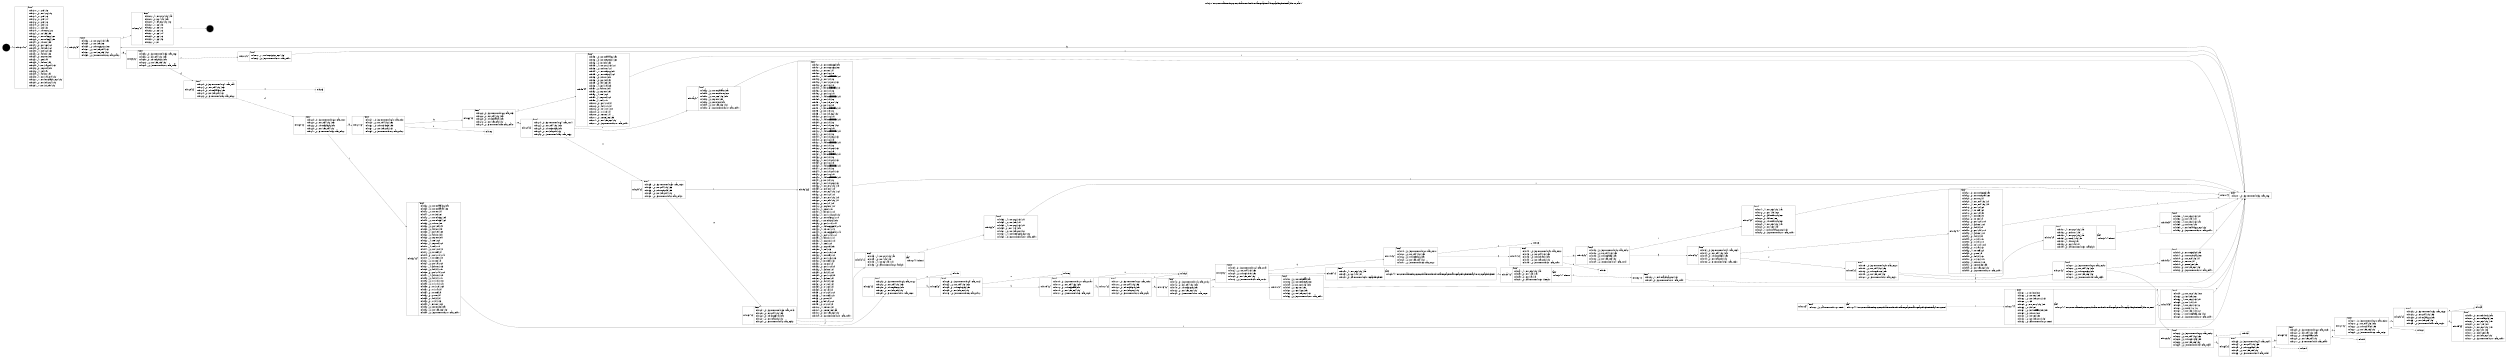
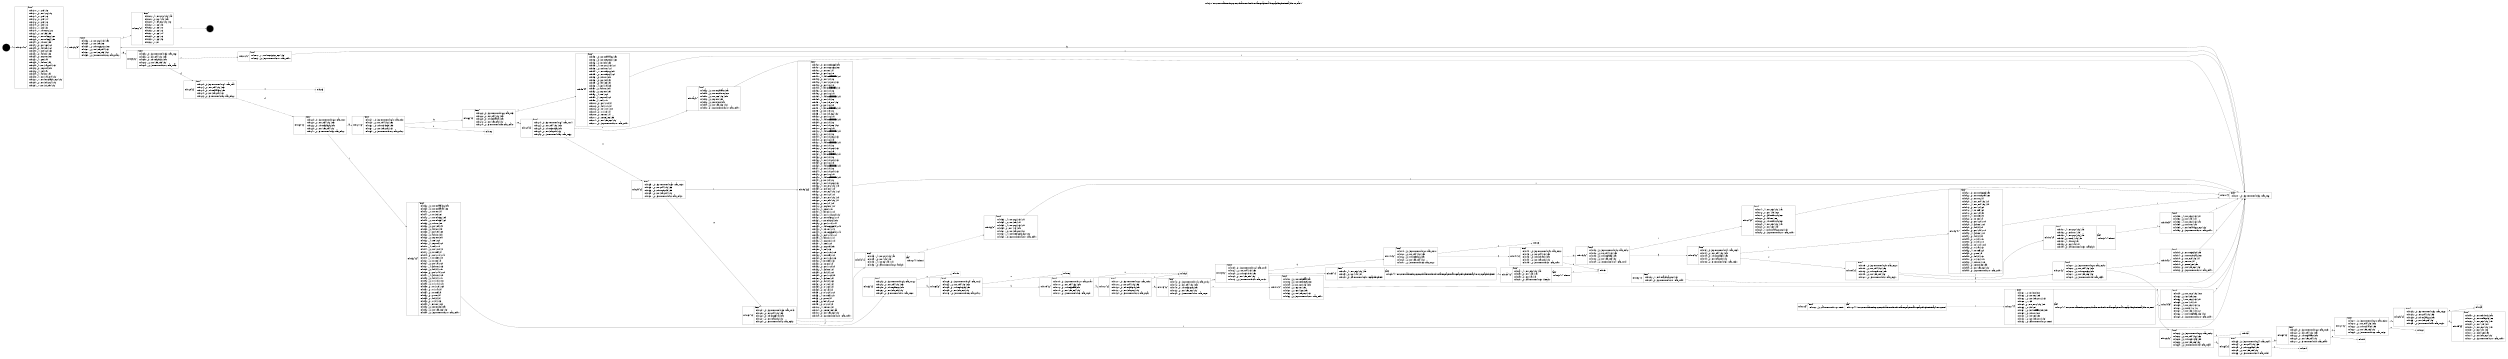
(1601, 277) -> (1585, 272)
